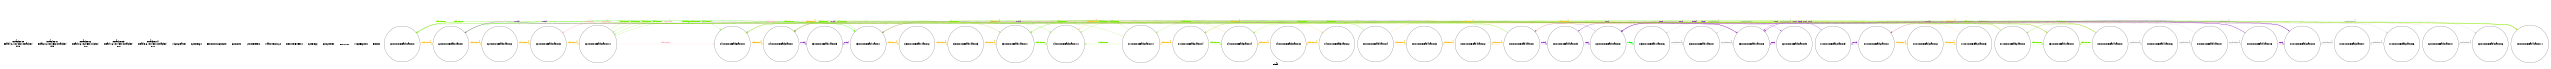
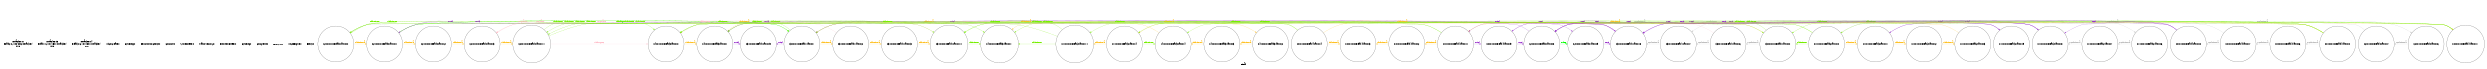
(18, 44) -> none
(86, 44) -> none
(1629, 44) -> (1563, 44)
